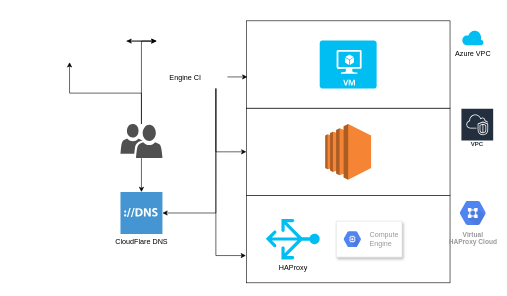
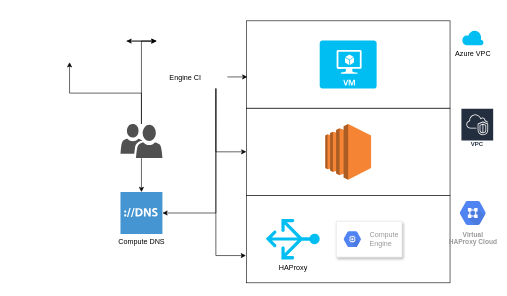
(142, 243) -> (142, 243)
